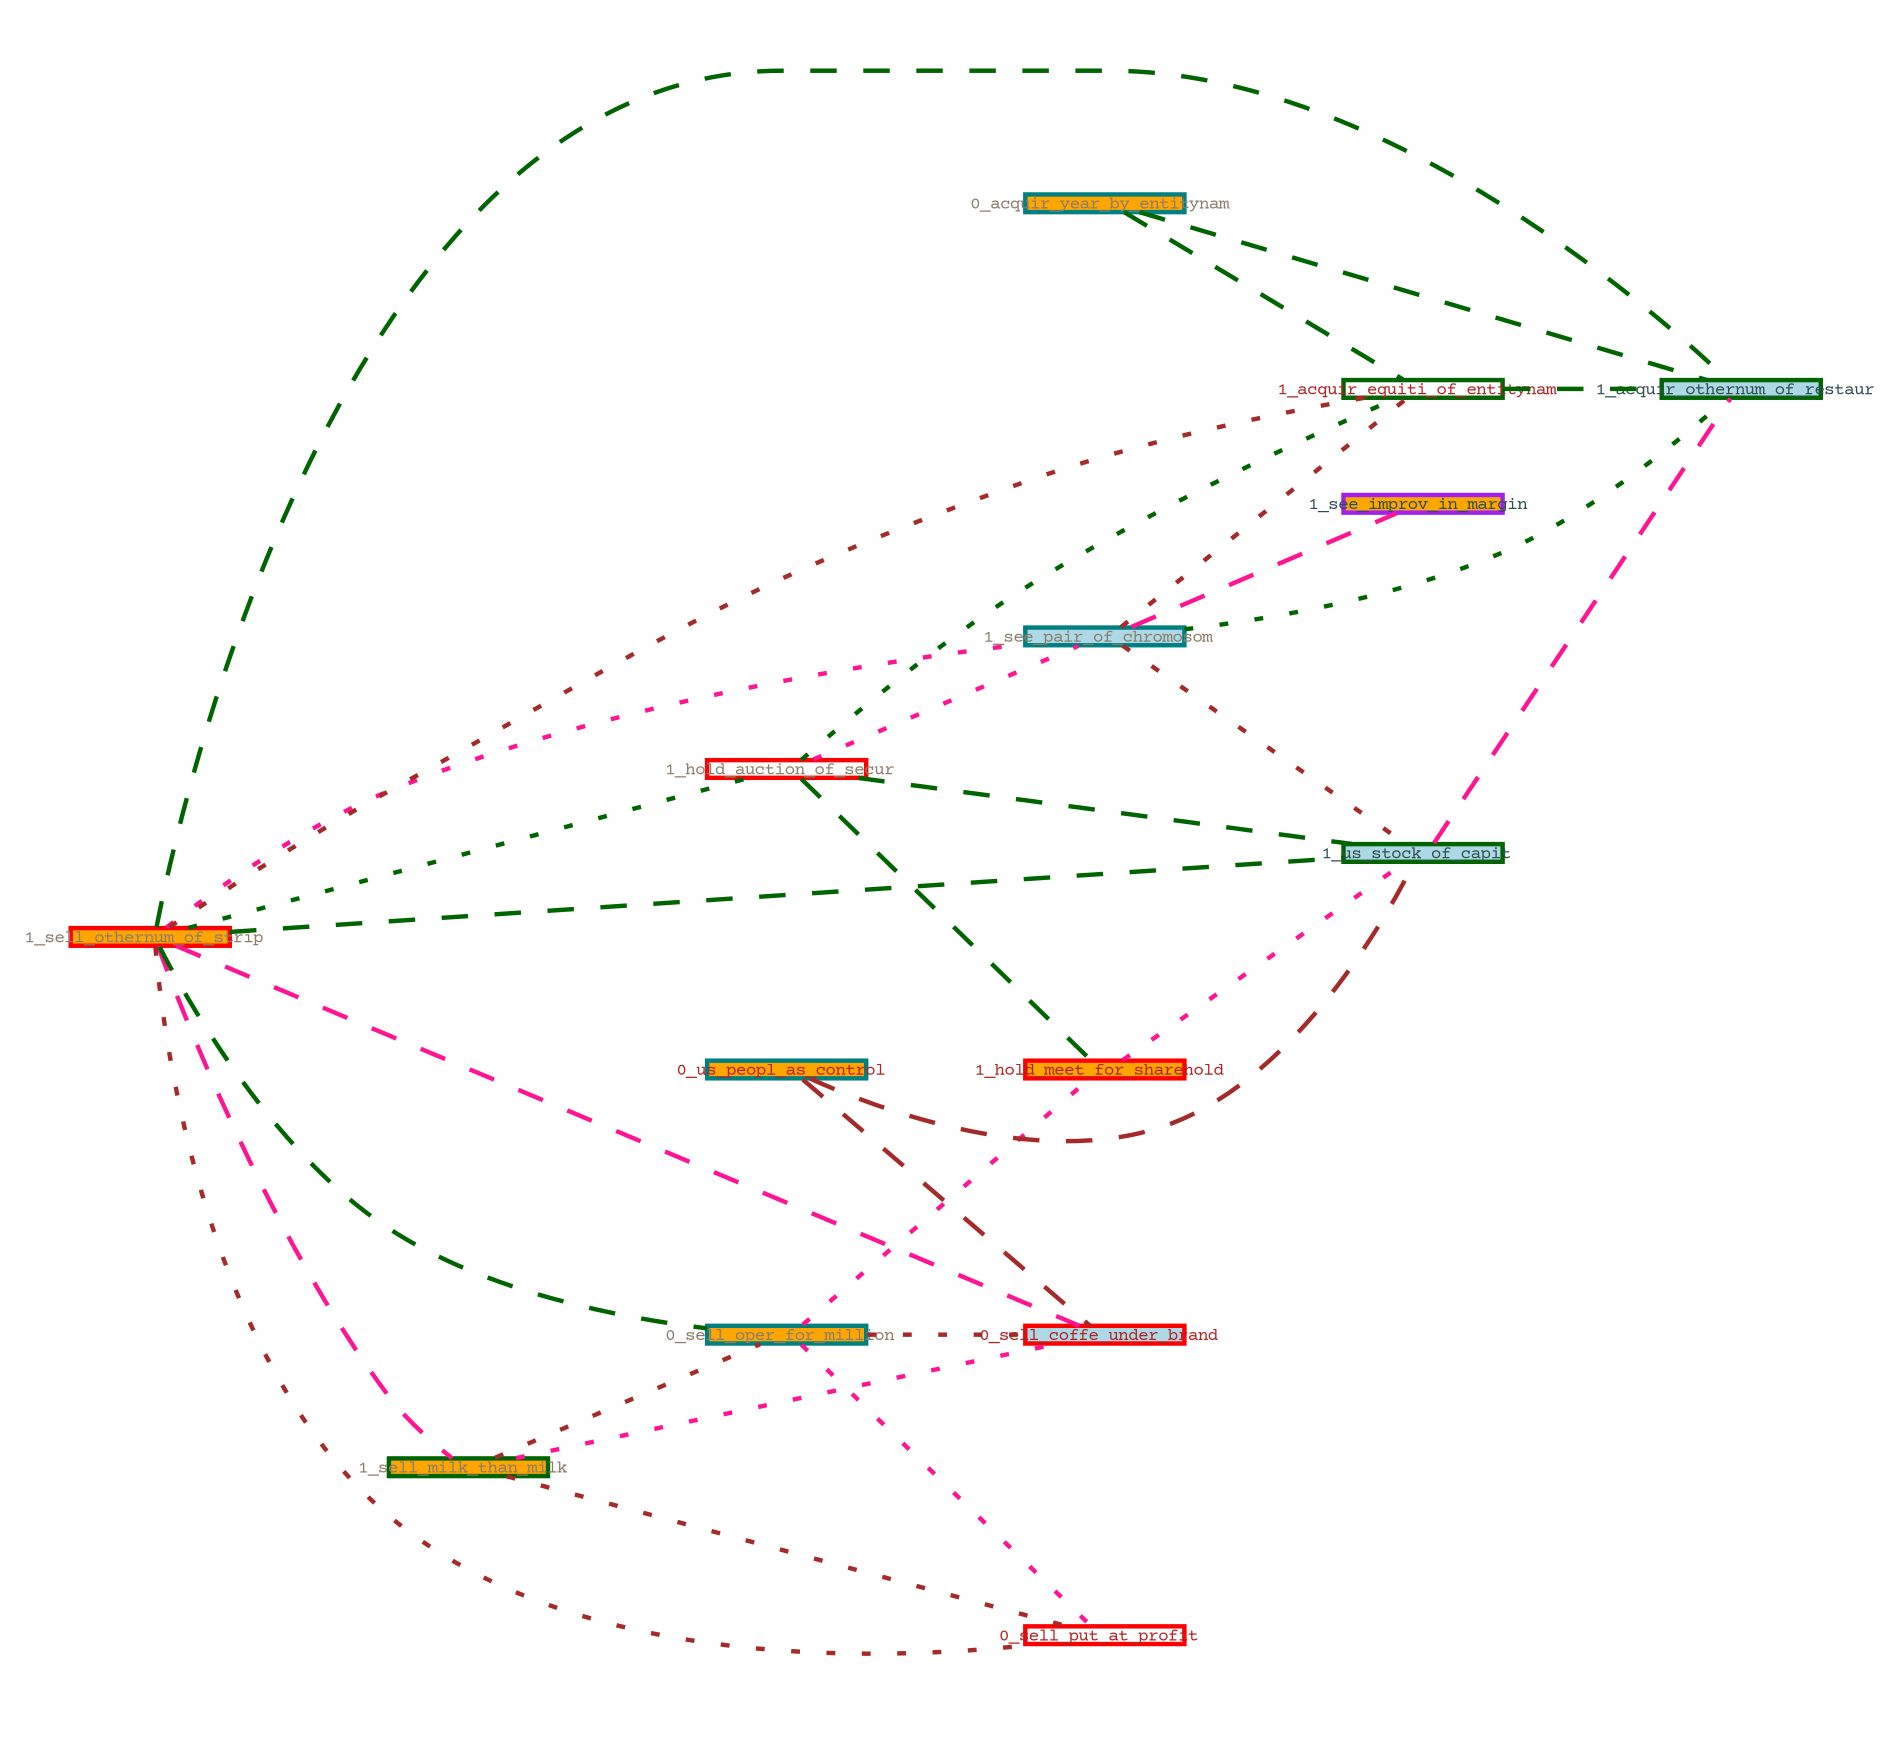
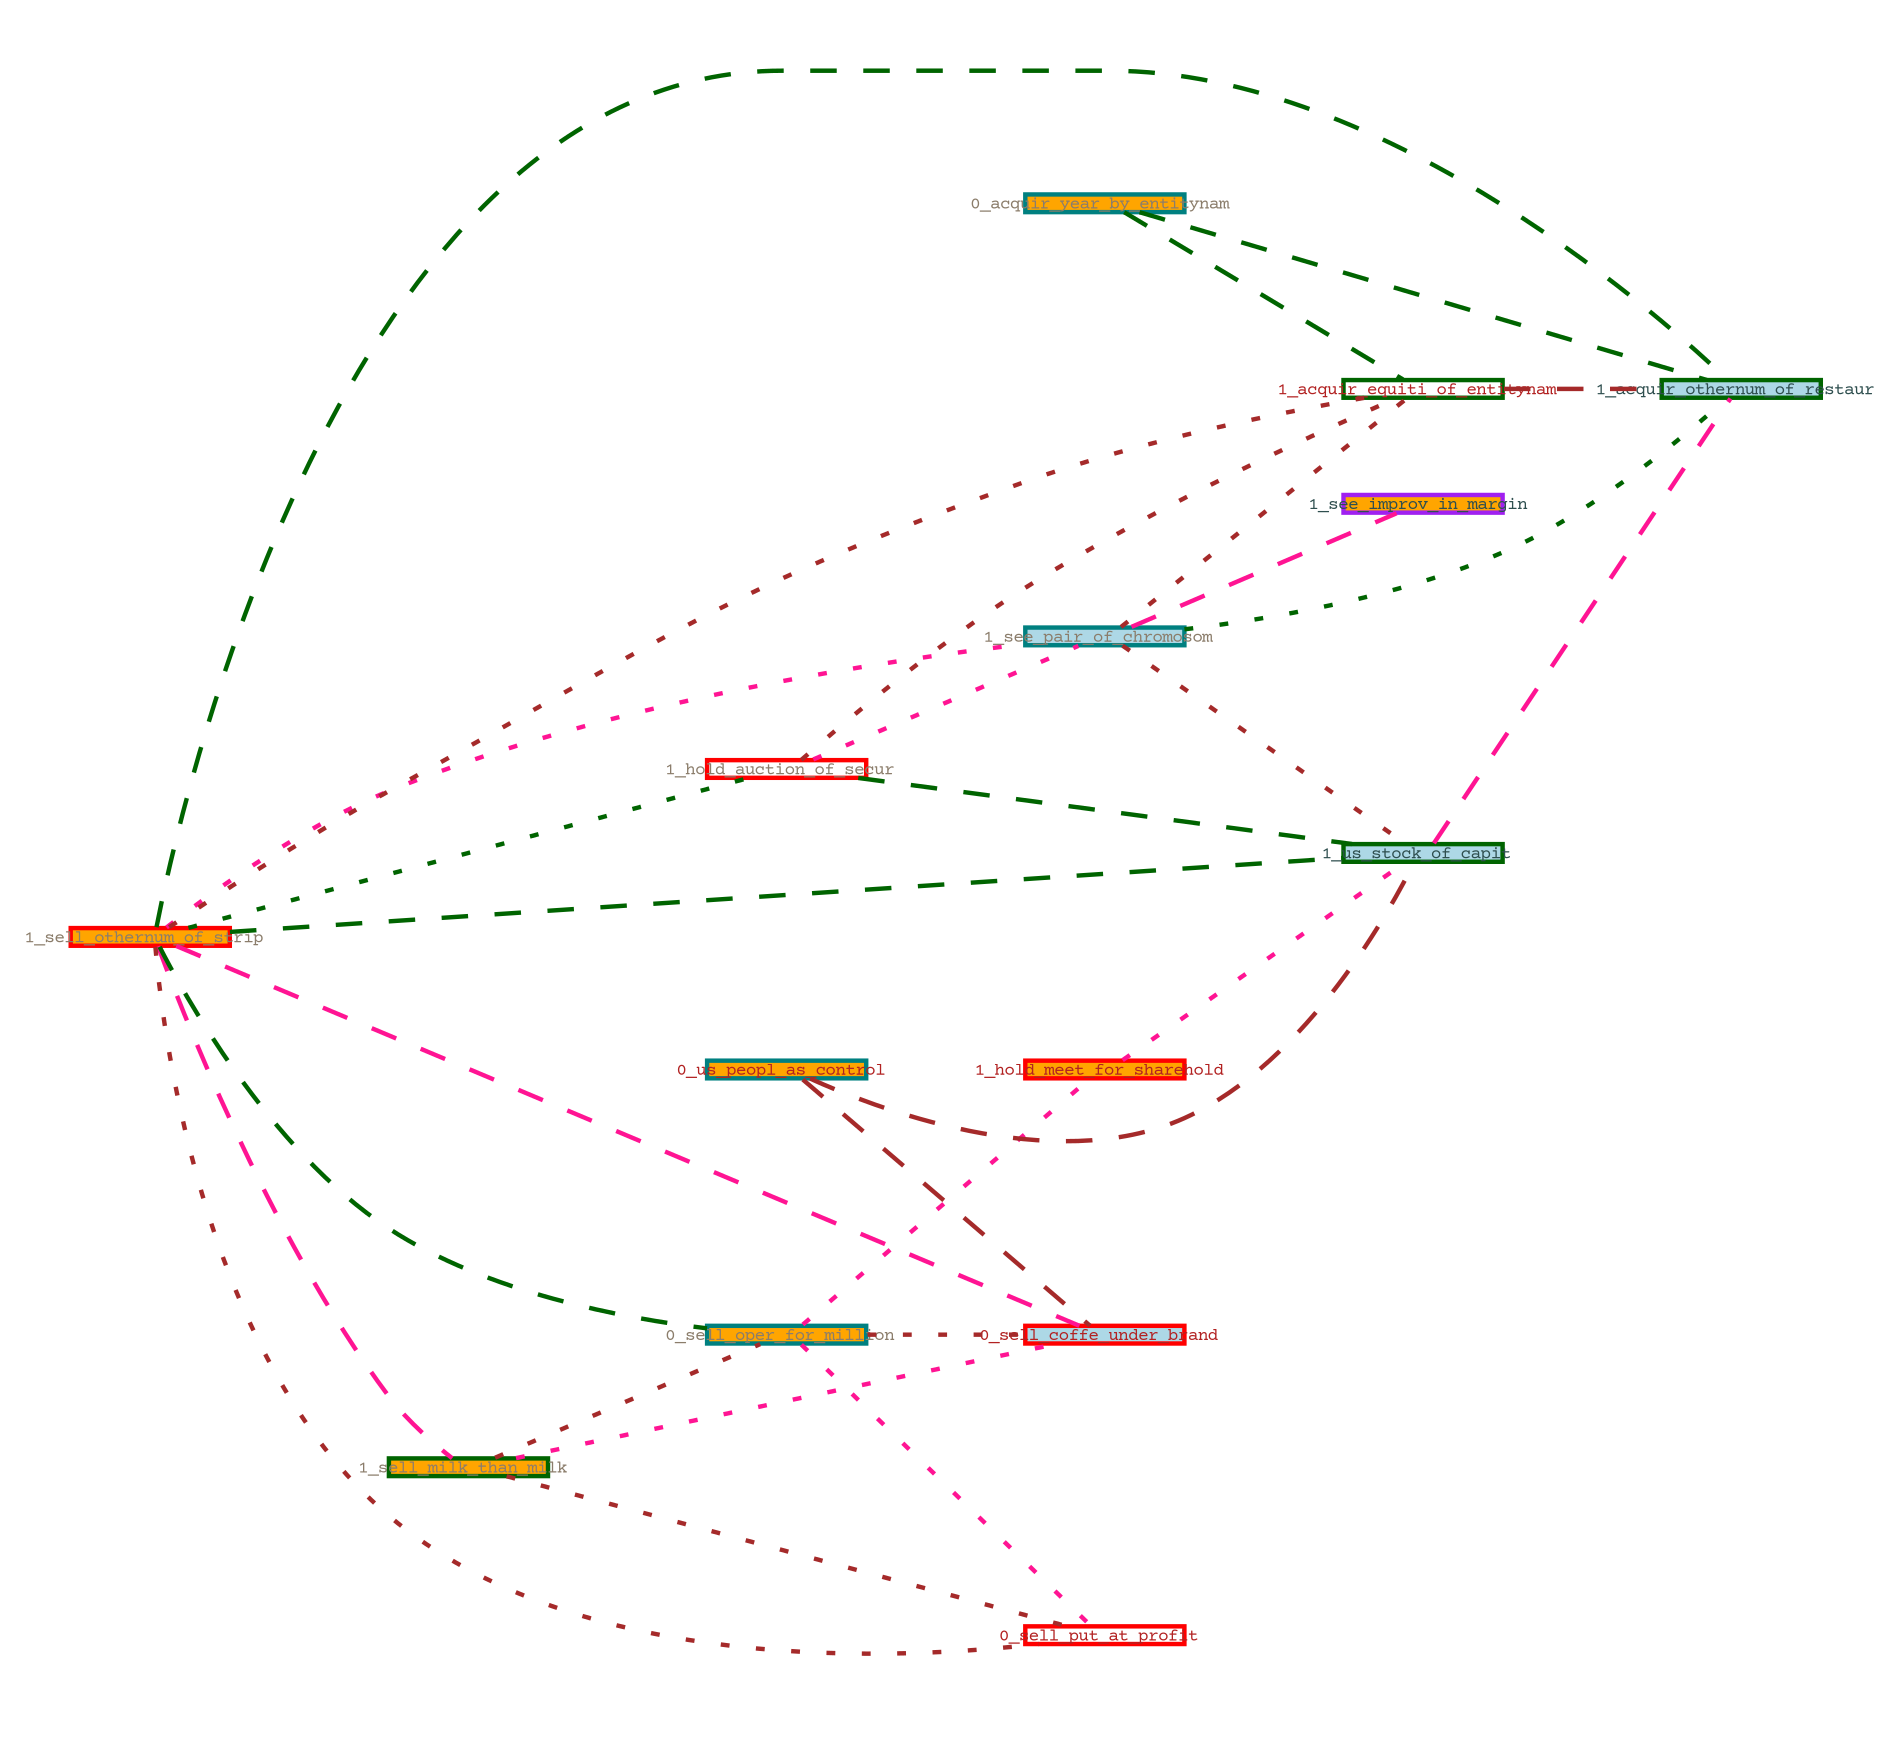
(1583, 389) -> (1583, 389)
(1083, 553) -> (1083, 553)
(946, 919) -> none
